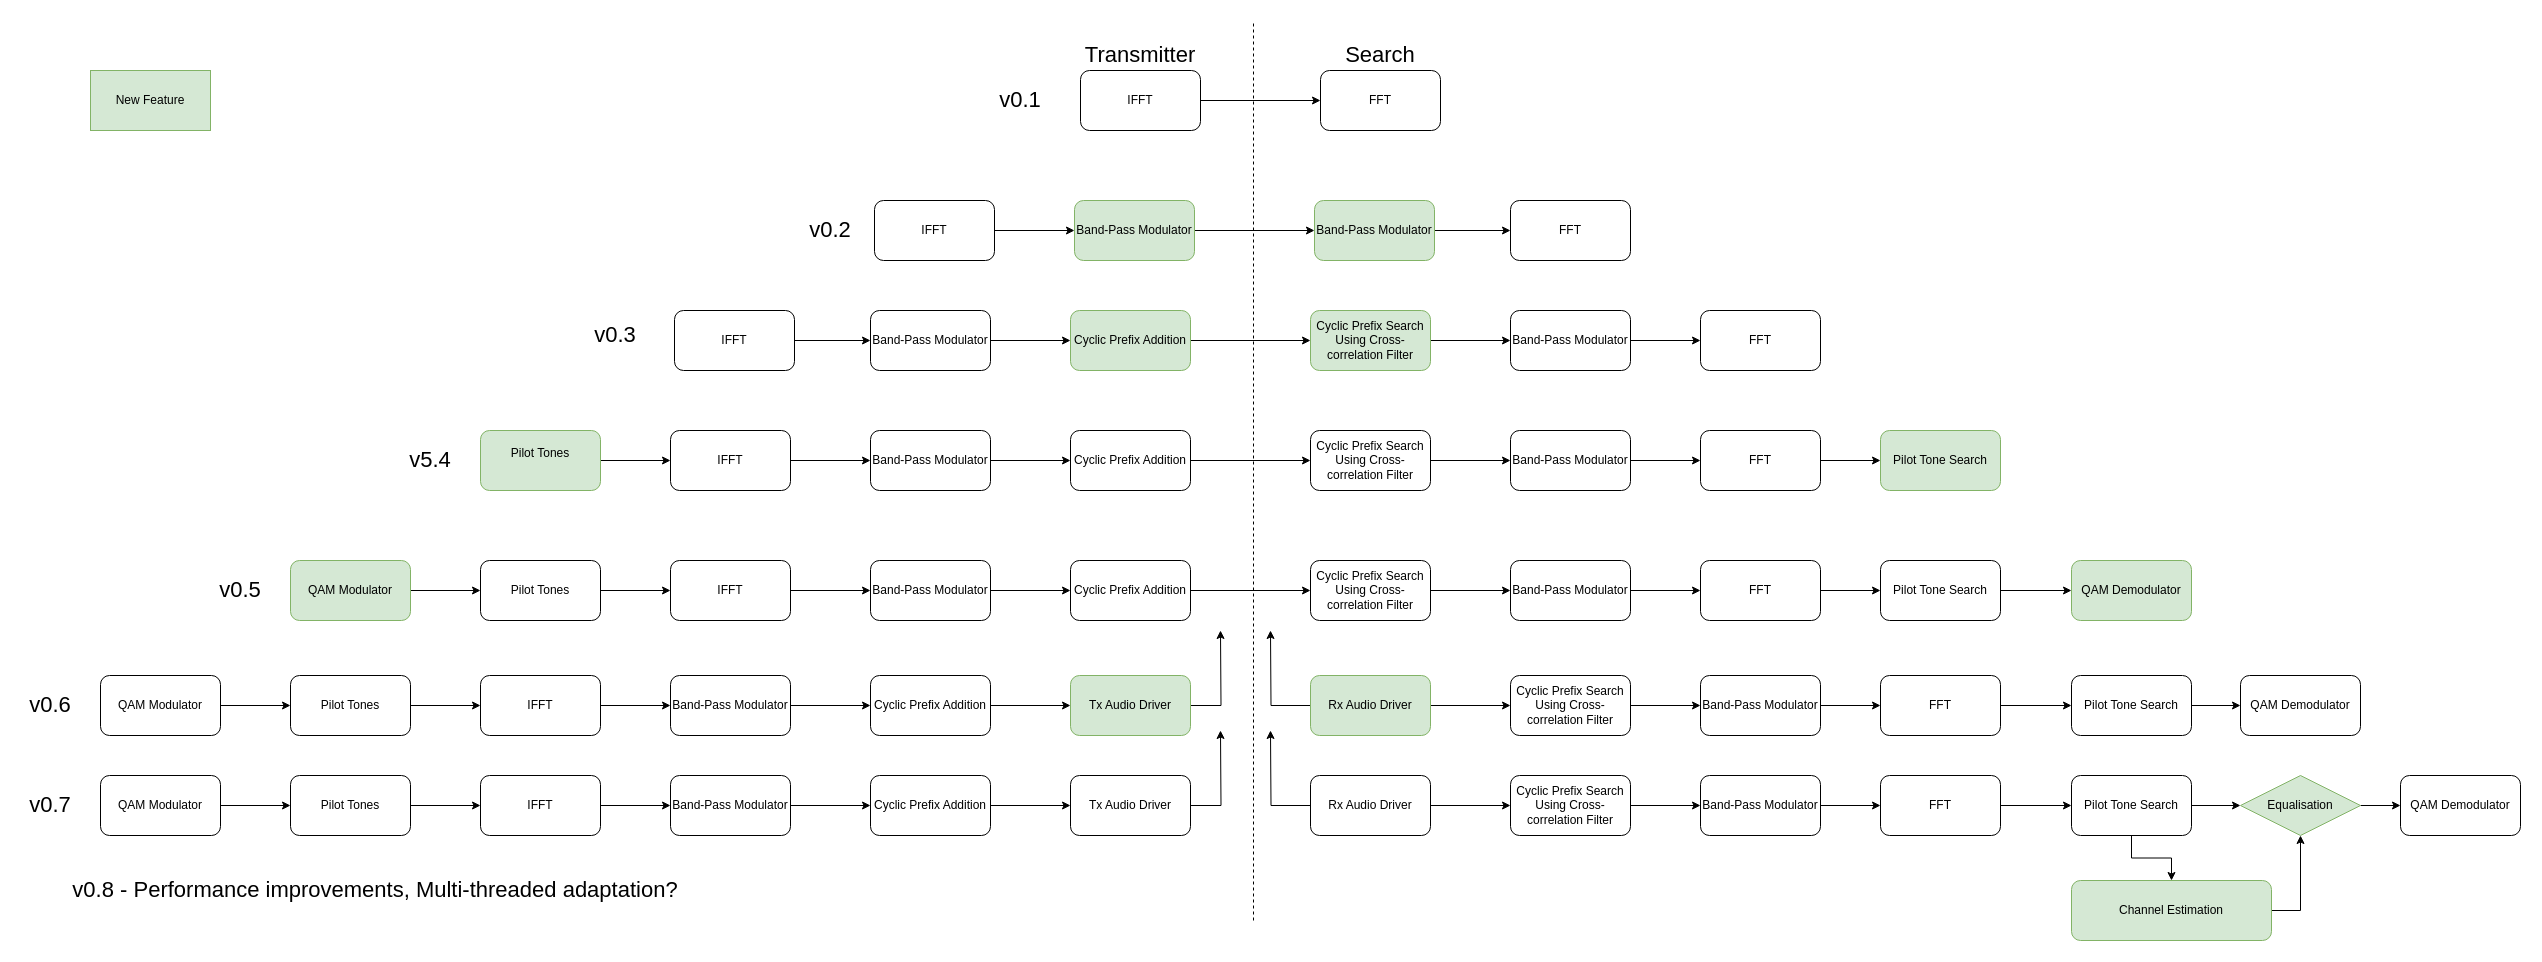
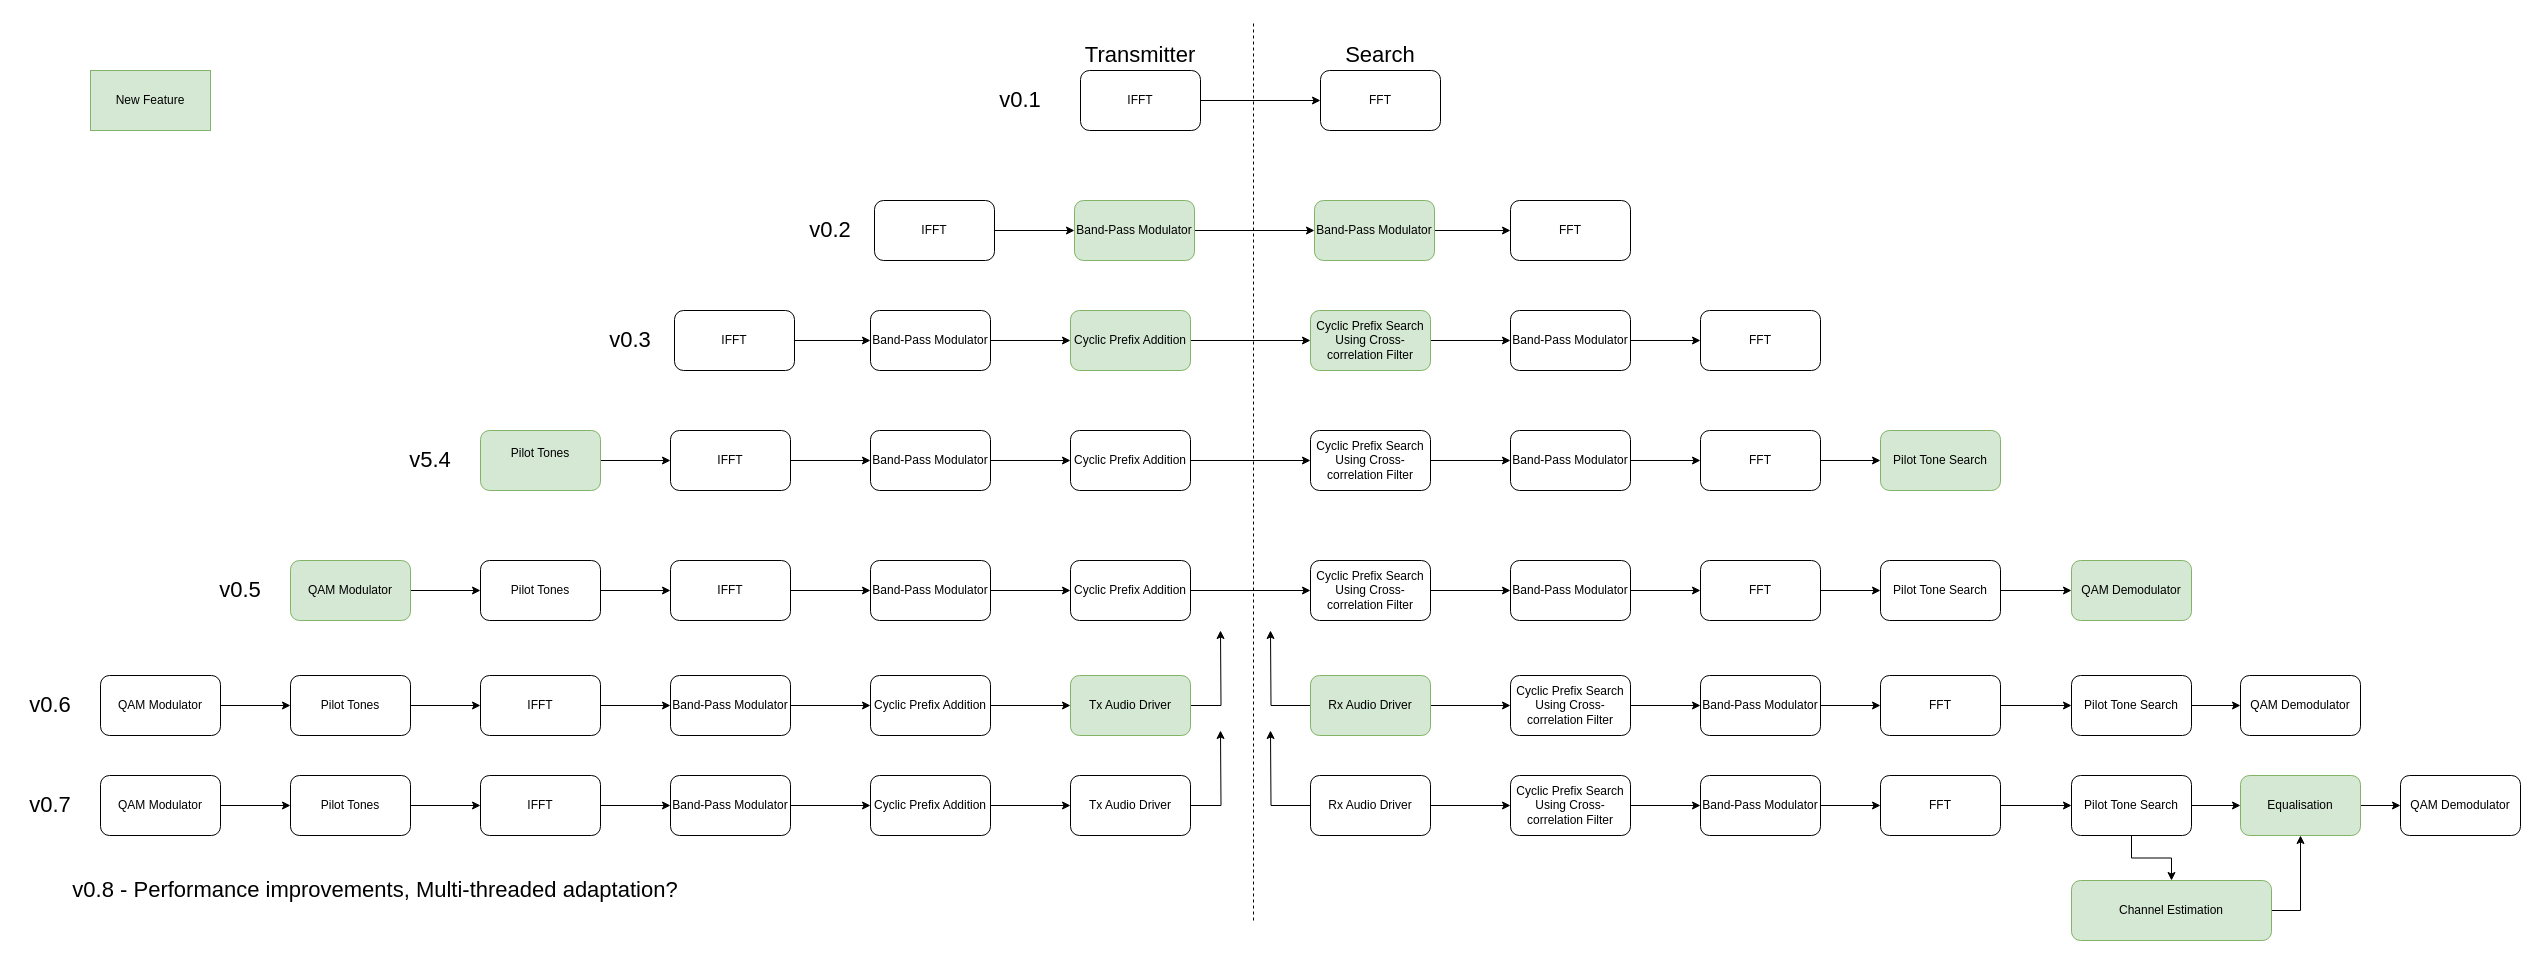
(616, 336) -> (631, 341)
(2301, 806) -> (2301, 806)
